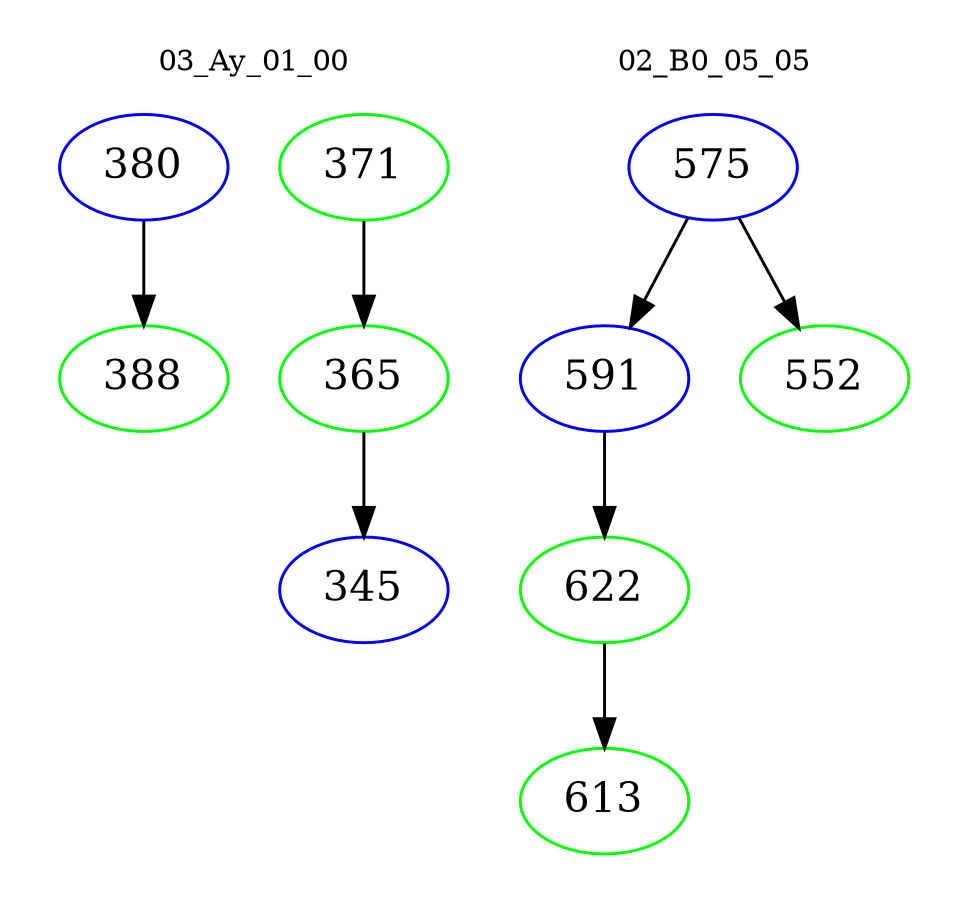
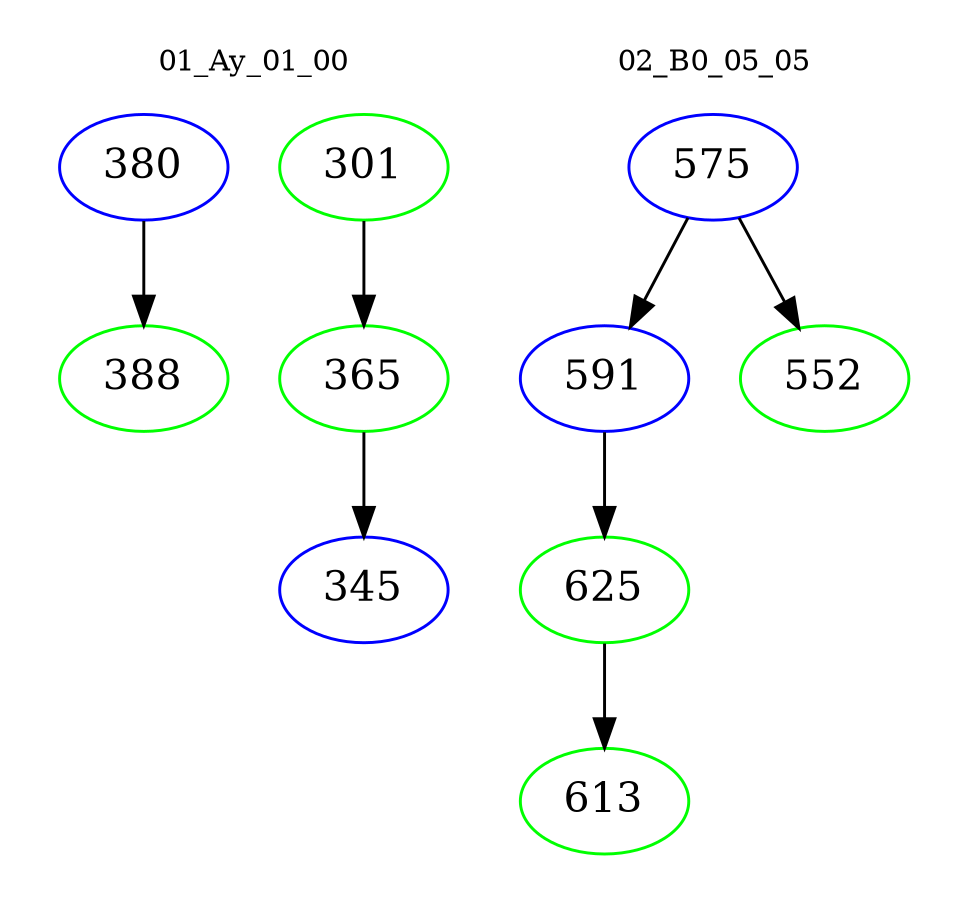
(254, 63) -> (254, 63)
(364, 167) -> (364, 167)
(605, 590) -> (605, 590)
